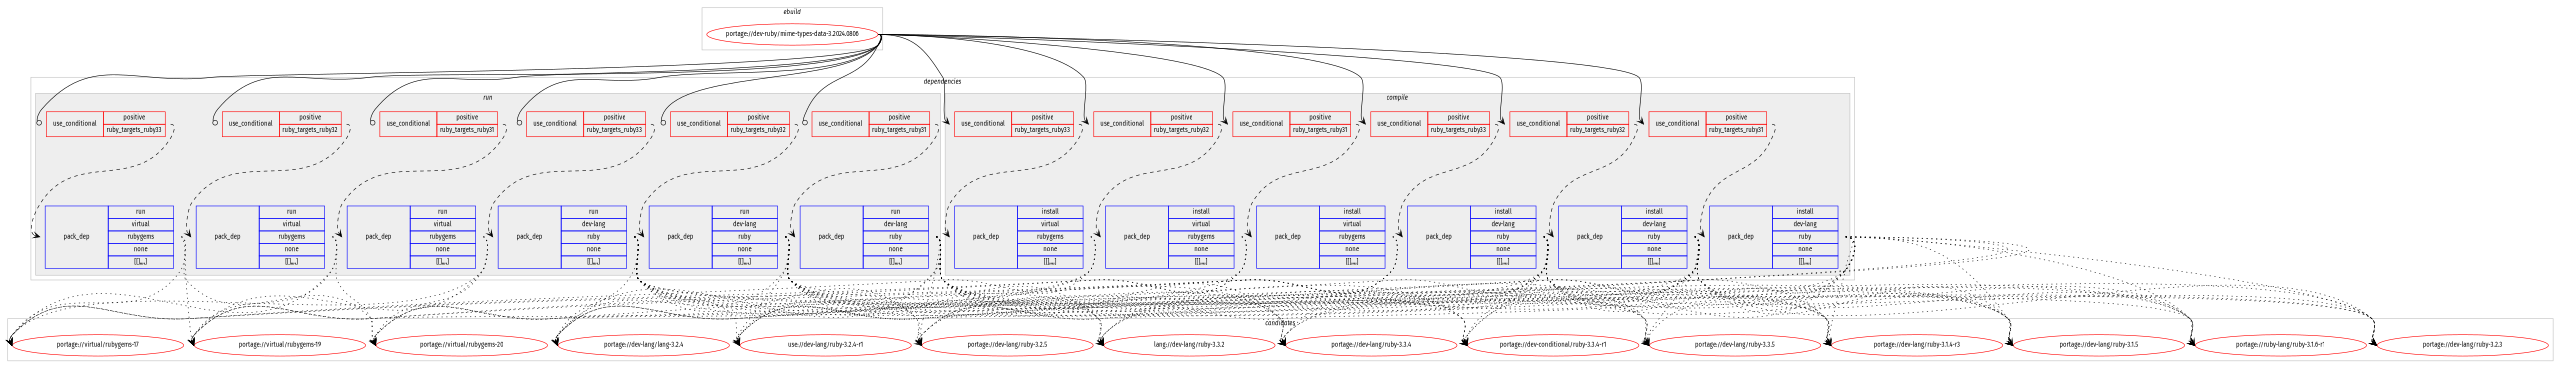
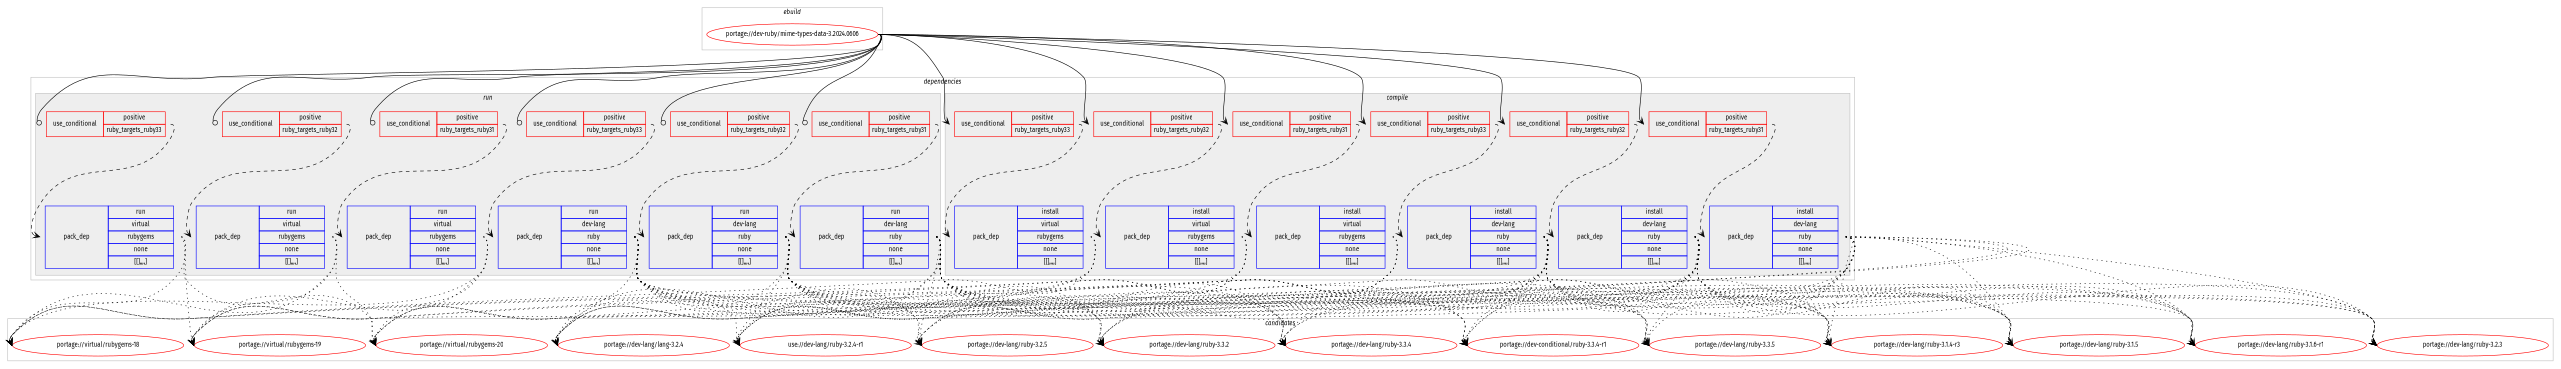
(792, 34) -> (792, 34)
(98, 345) -> (98, 345)
(1189, 345) -> (1189, 345)
(2281, 345) -> (2281, 345)
